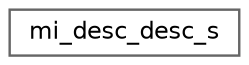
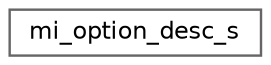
(124, 33) -> (135, 33)
